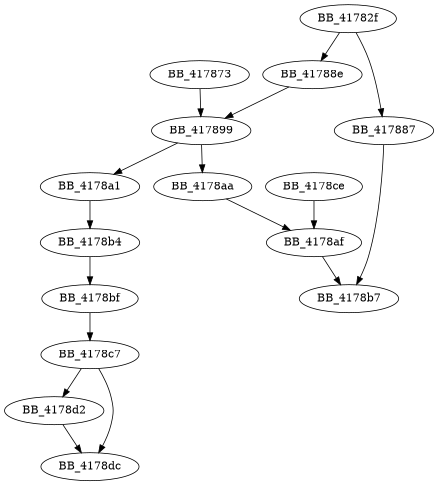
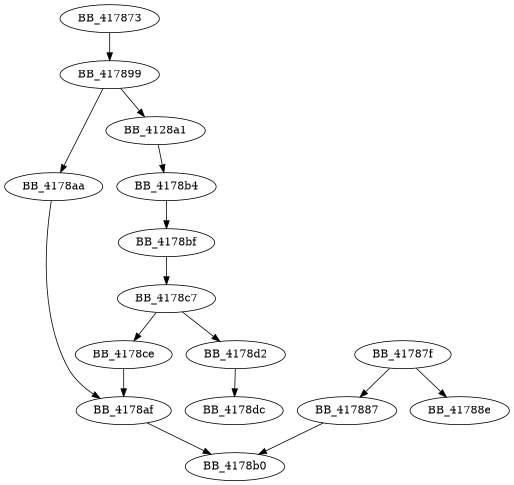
(348, 19) -> (403, 355)
(261, 101) -> none
(90, 187) -> (156, 131)
(349, 299) -> (235, 467)
(113, 407) -> (147, 324)
